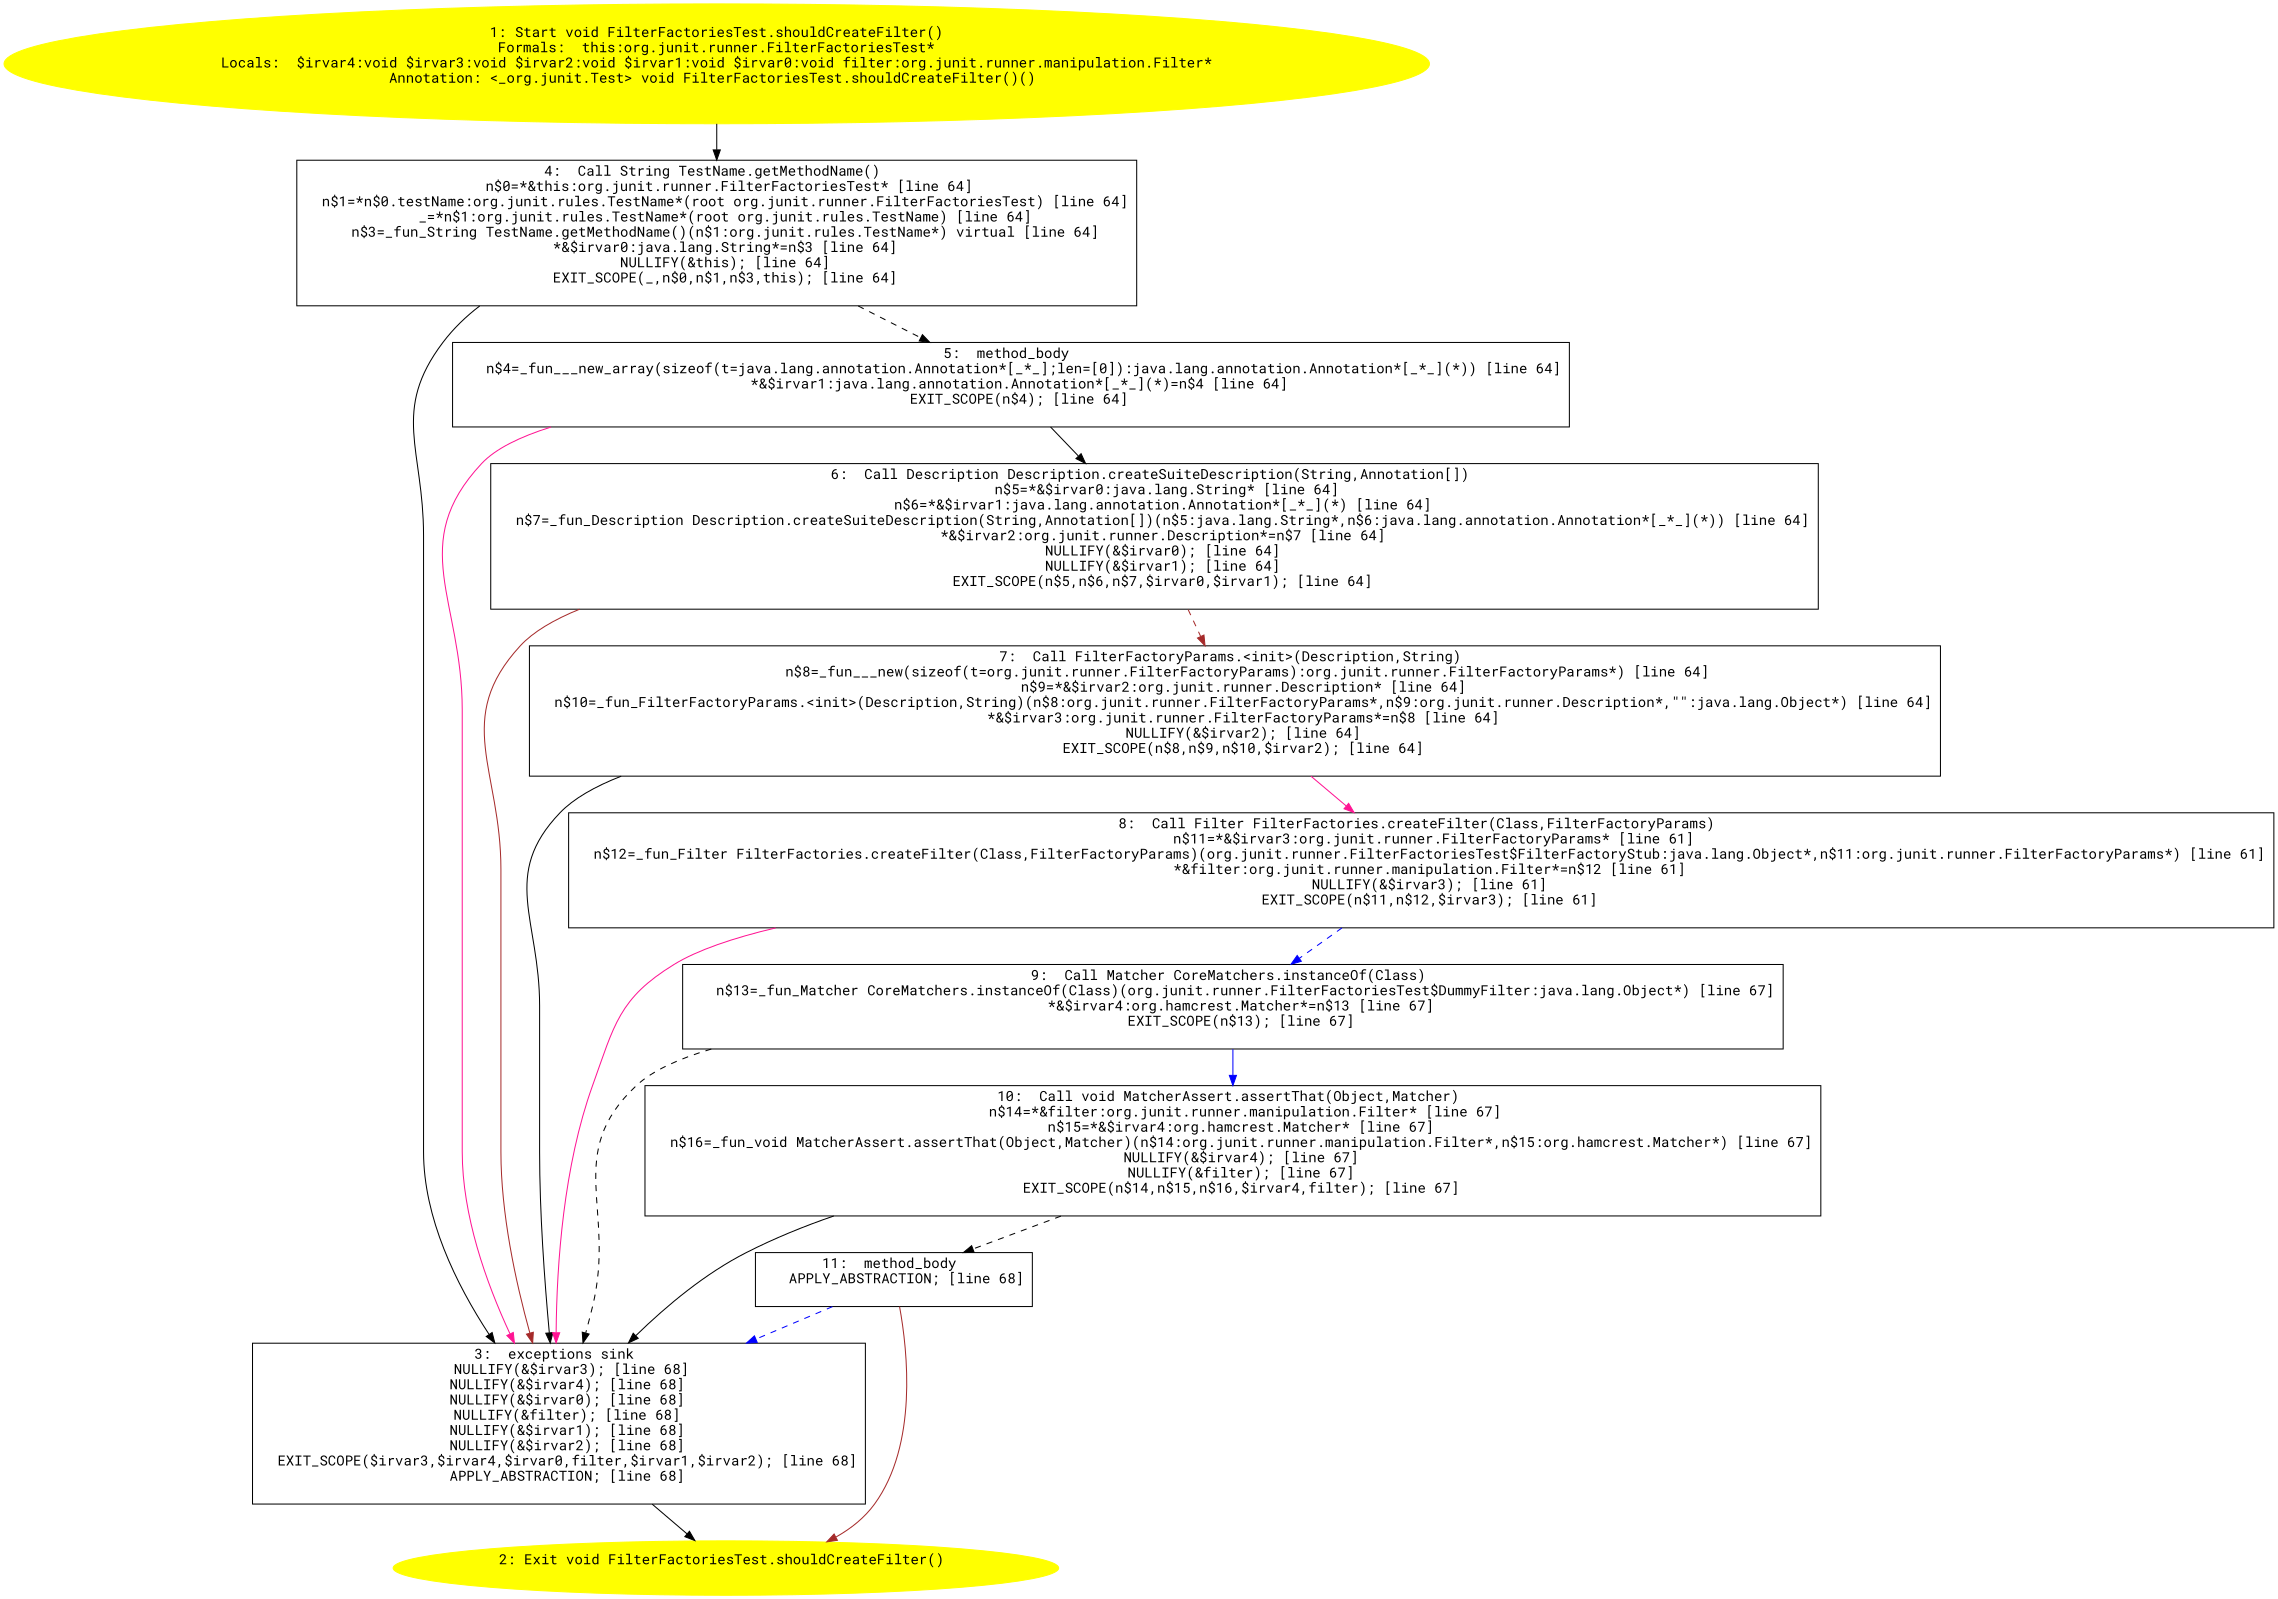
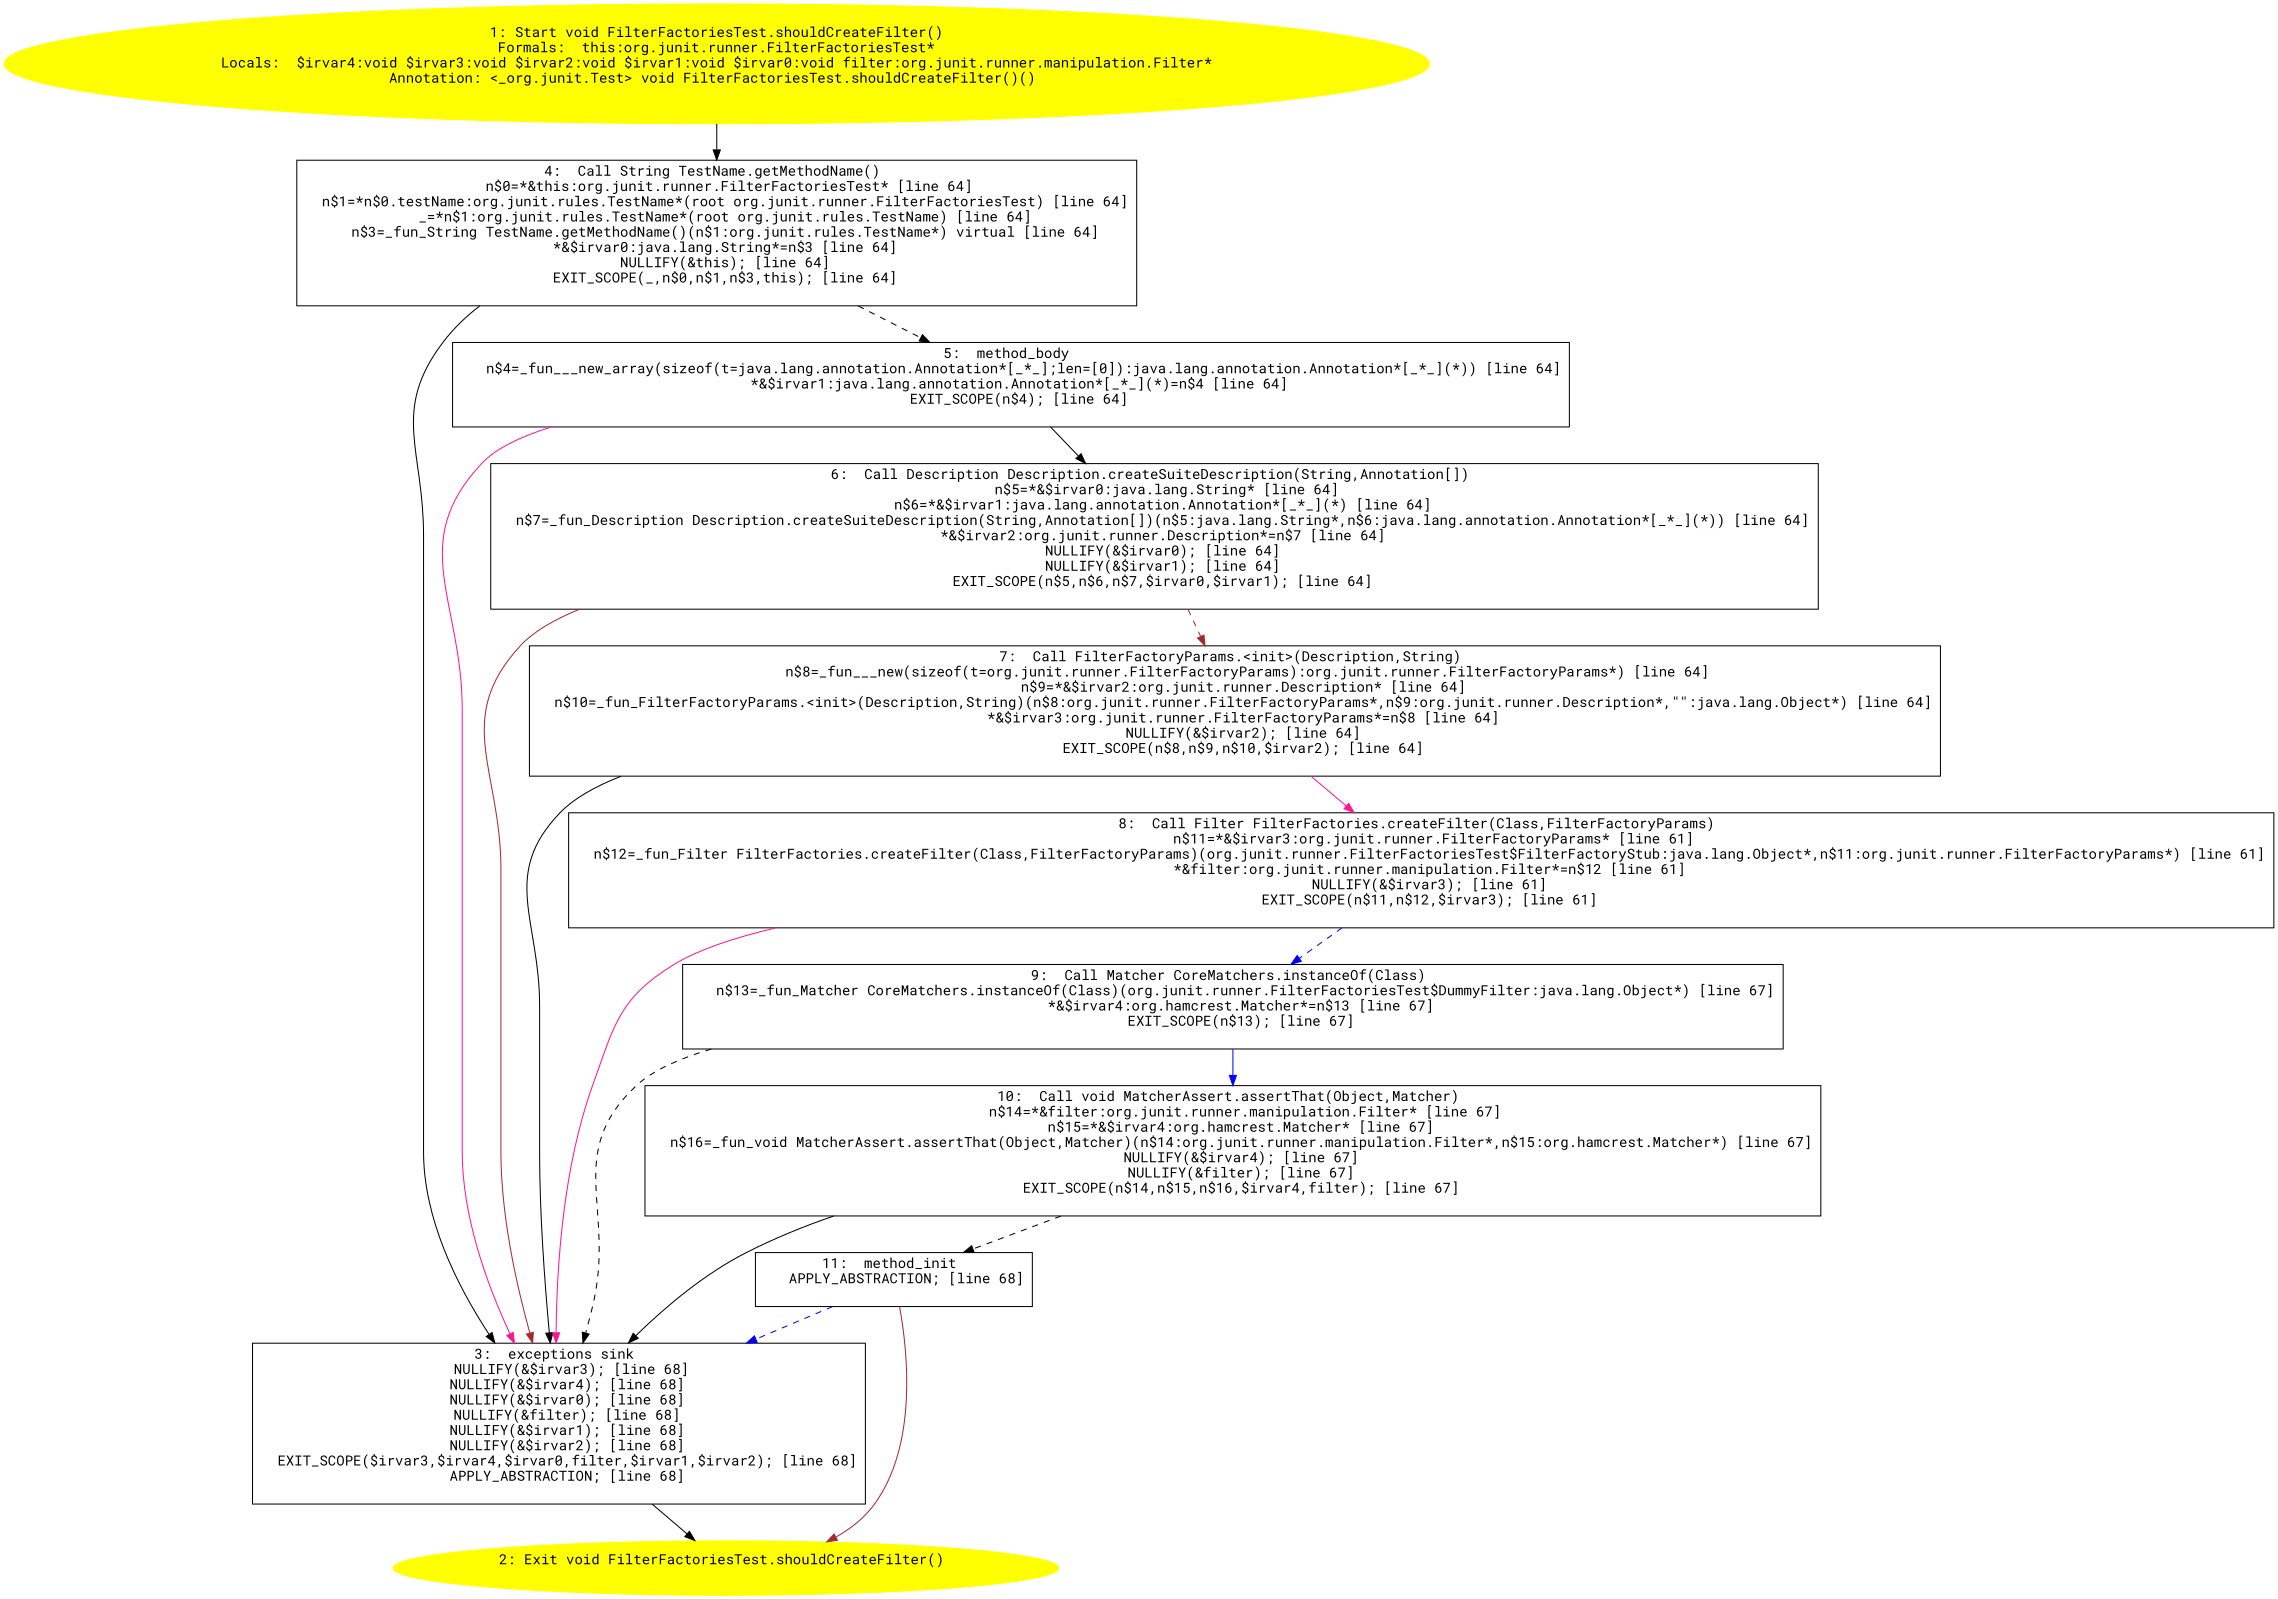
(894, 1280) -> (894, 1280)
